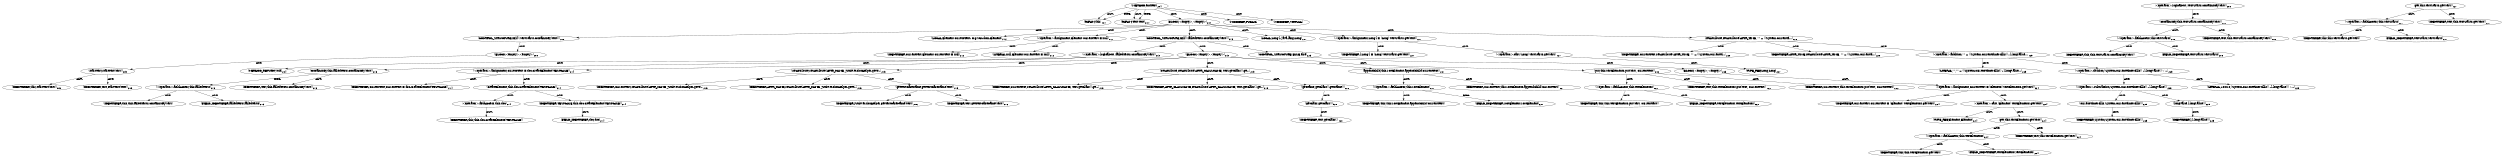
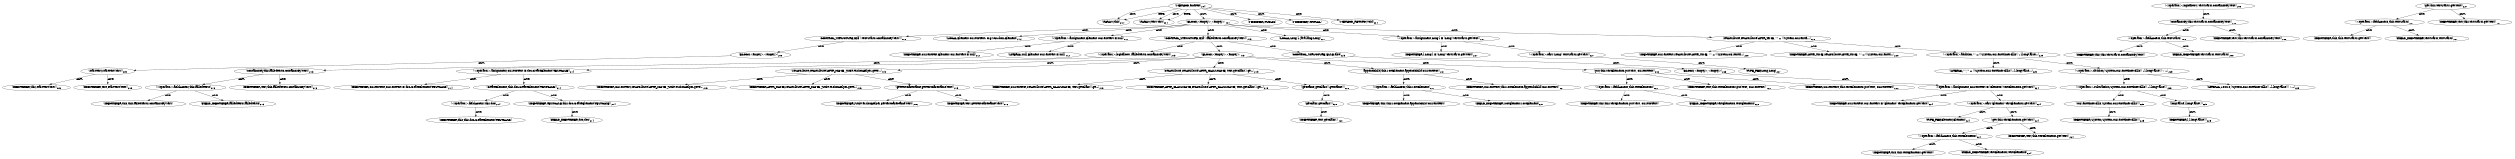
(687, 61) -> (1273, 13)
(278, 79) -> (242, 79)
(1467, 96) -> (1466, 96)
